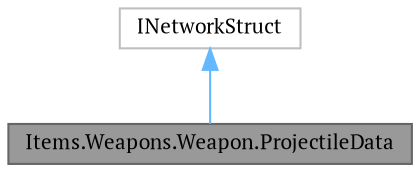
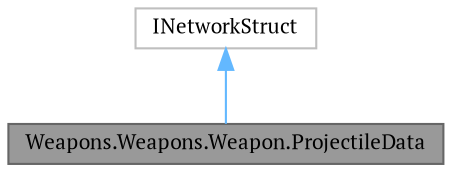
(210, 144) -> (226, 144)
